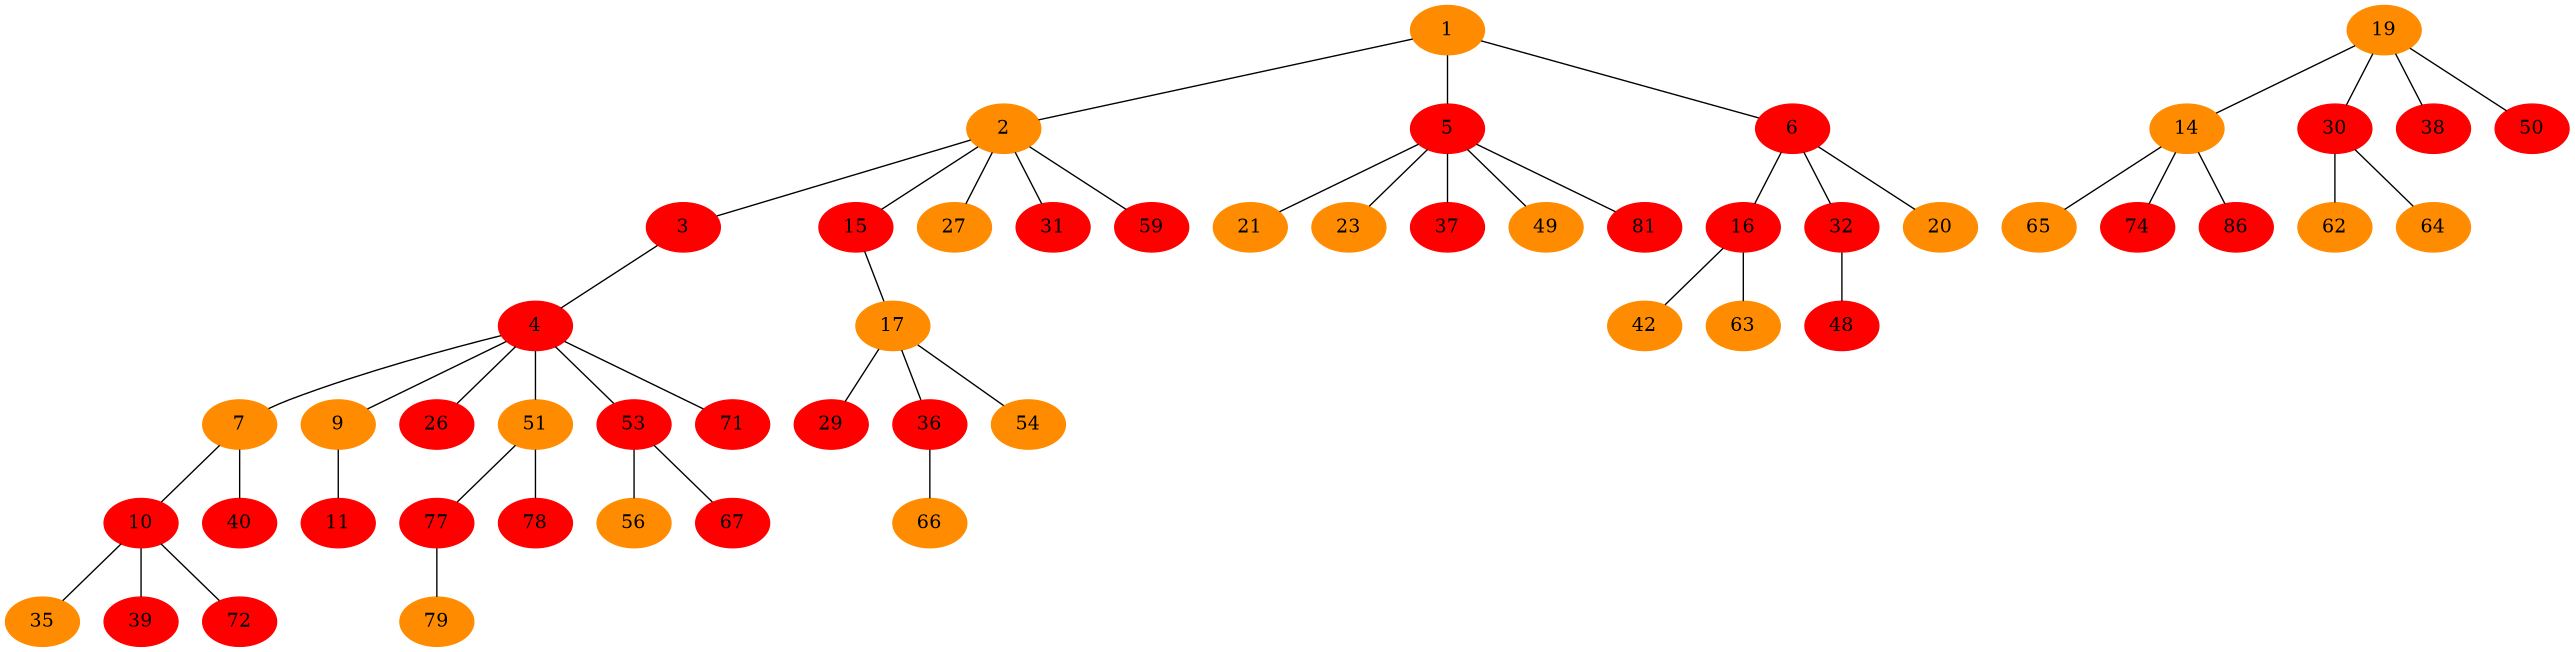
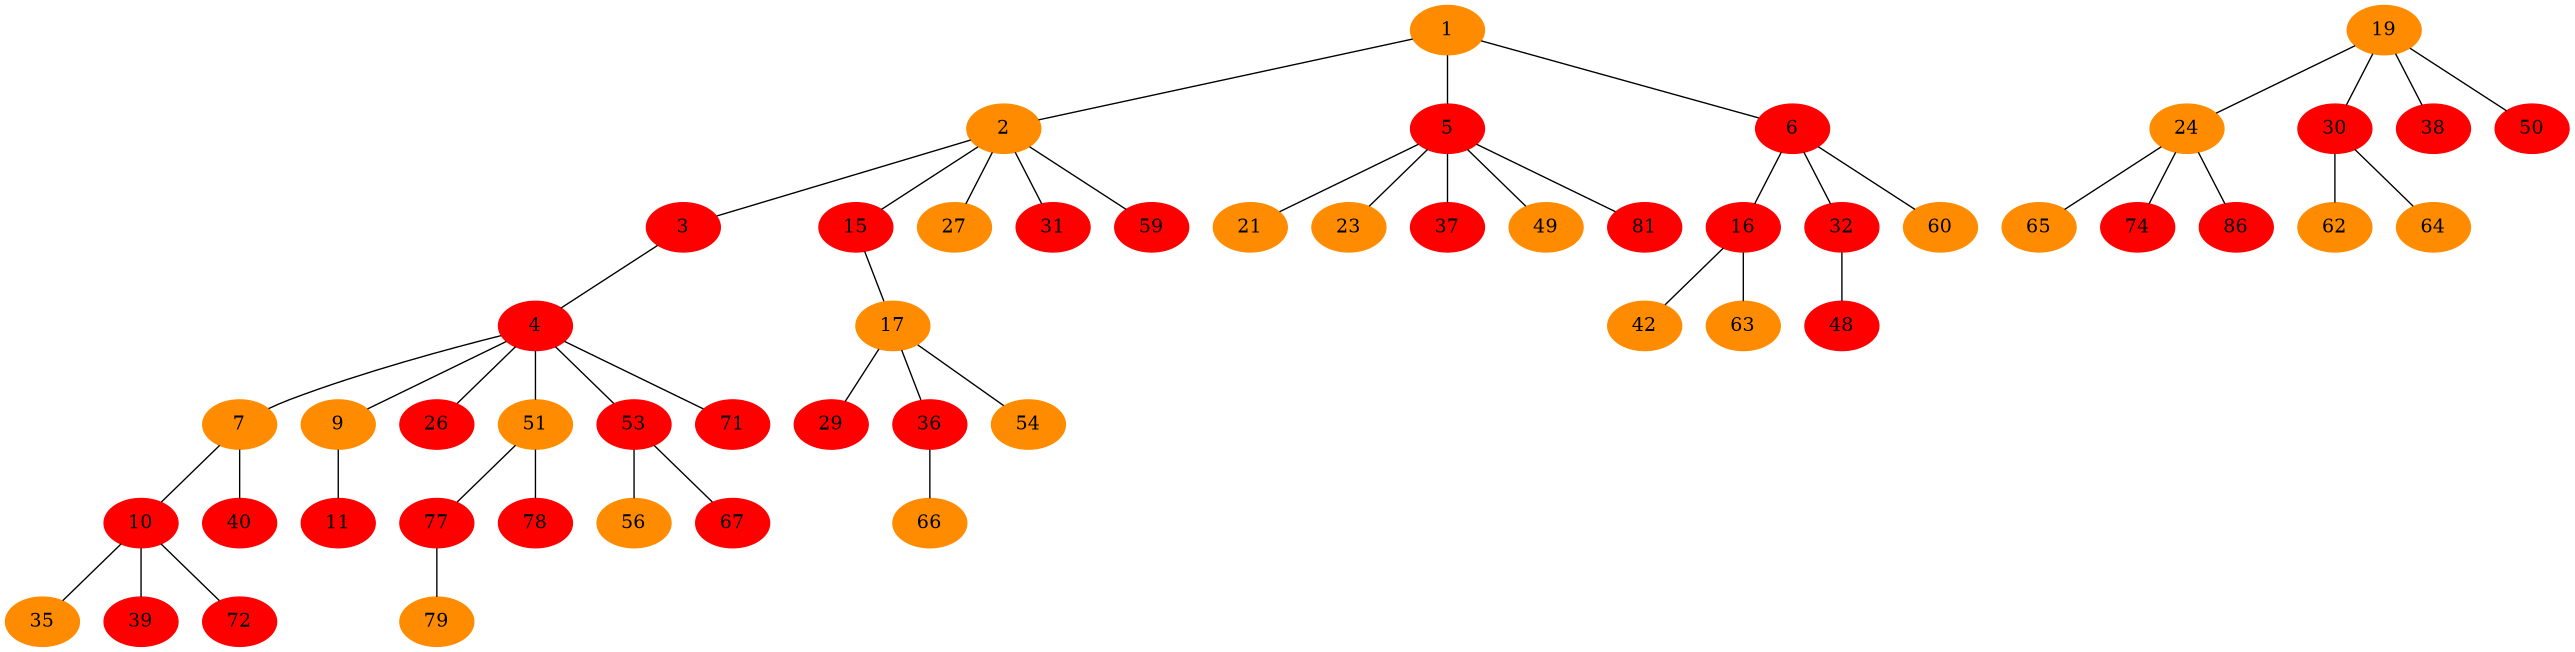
(2187, 129) -> (2187, 129)
(1941, 227) -> (1941, 227)
